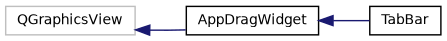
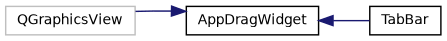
(168, 30) -> (153, 11)
